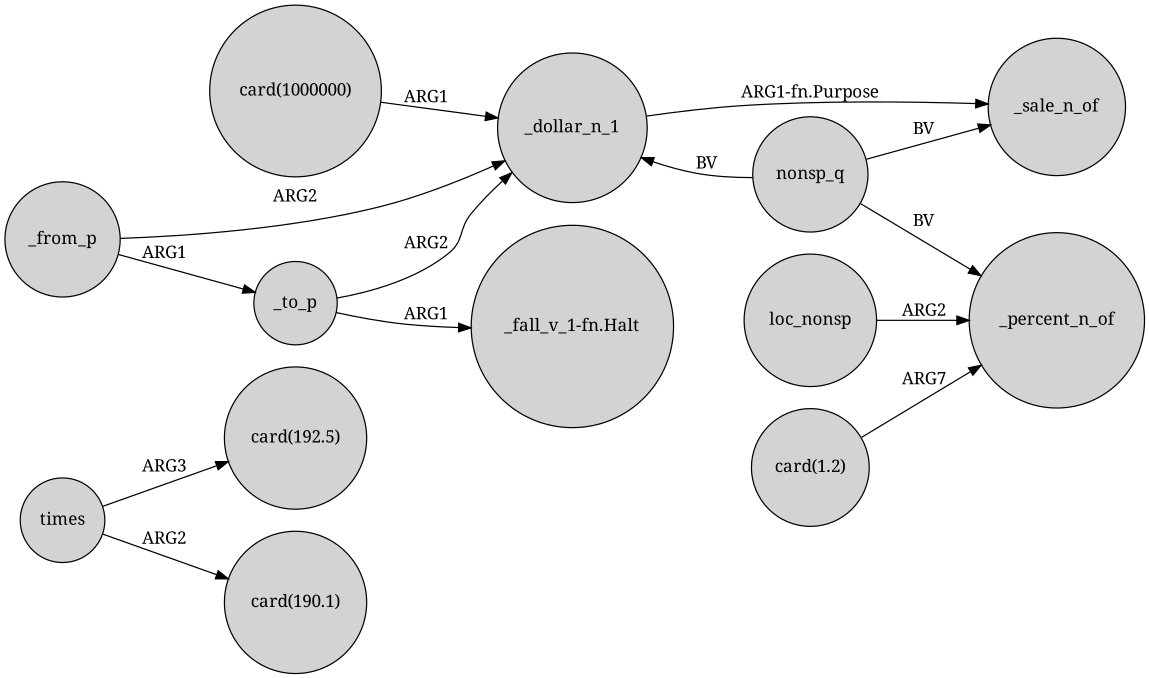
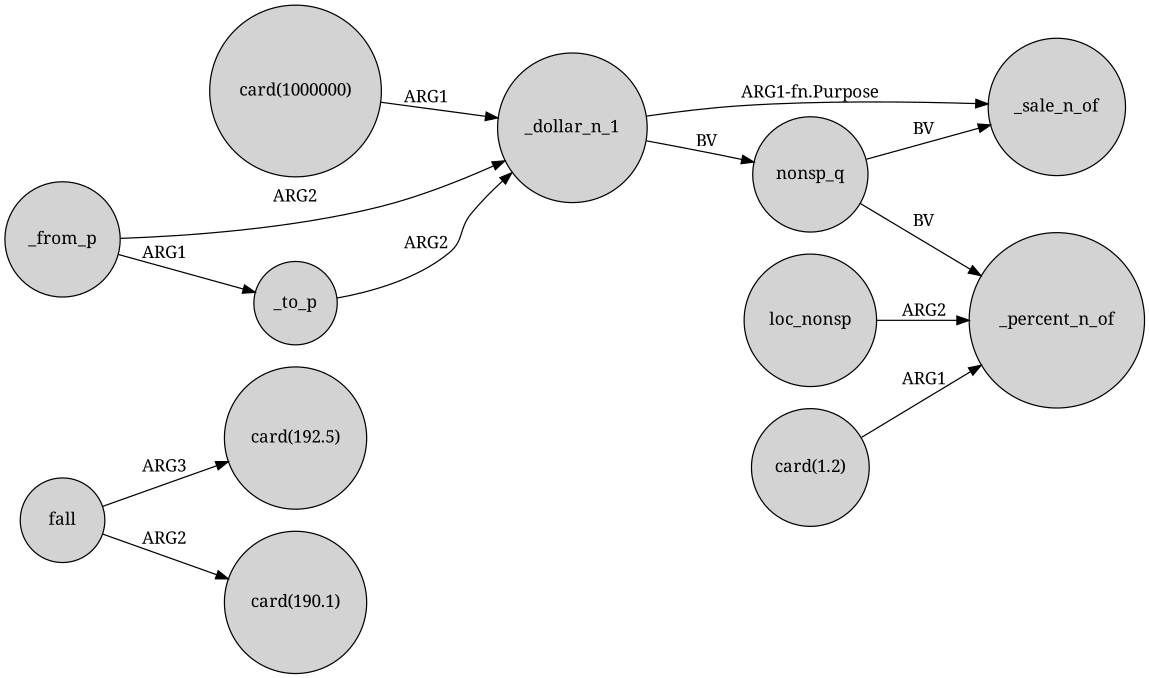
(702, 174) -> (694, 150)
(572, 326) -> none
(924, 380) -> (924, 380)
(63, 520) -> (63, 520)
